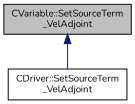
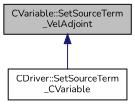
(68, 84) -> (68, 84)
